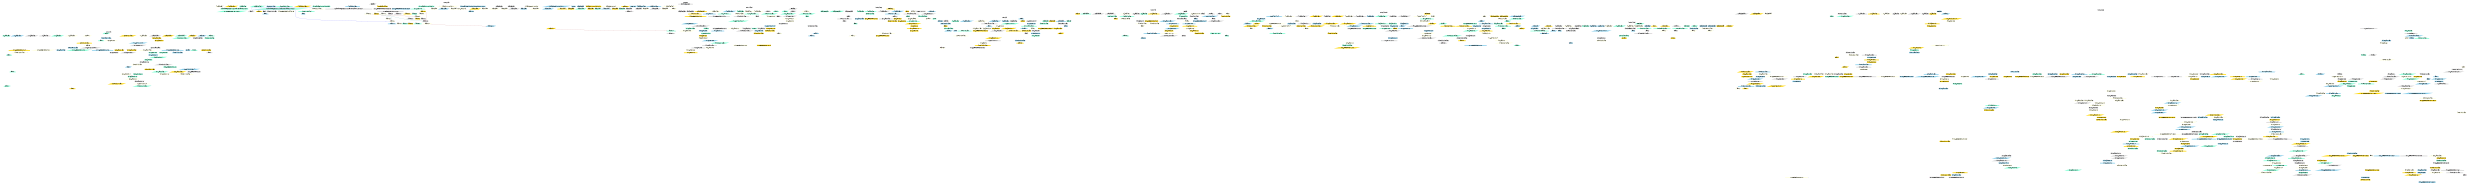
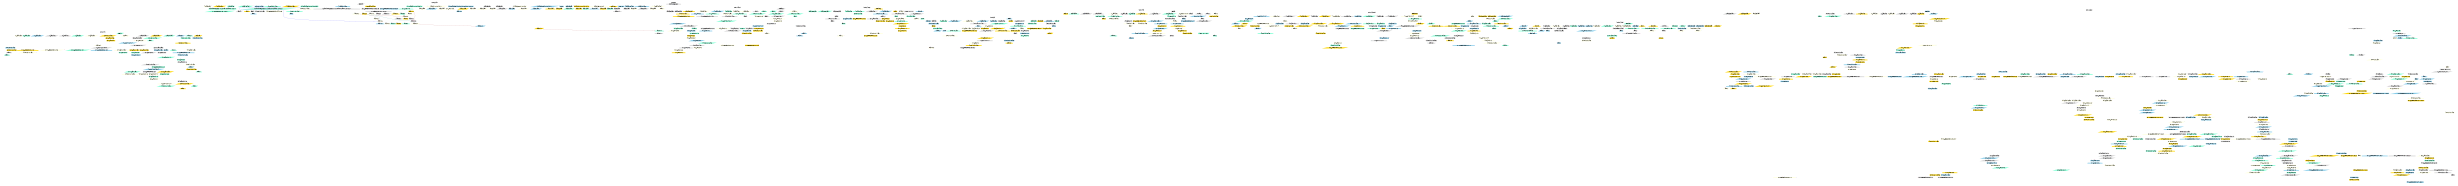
none -> (191, 50)
